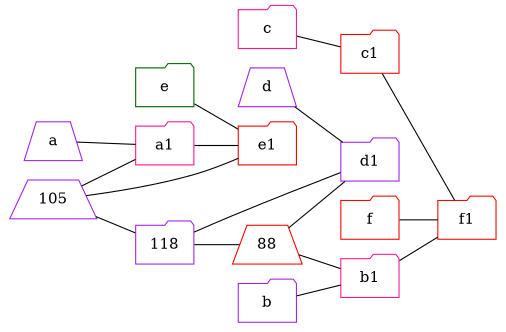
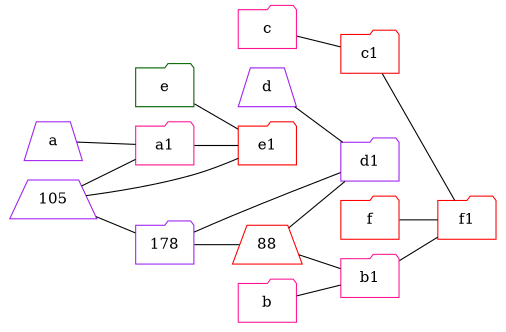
(165, 245) -> (165, 245)
(267, 303) -> (267, 303)
